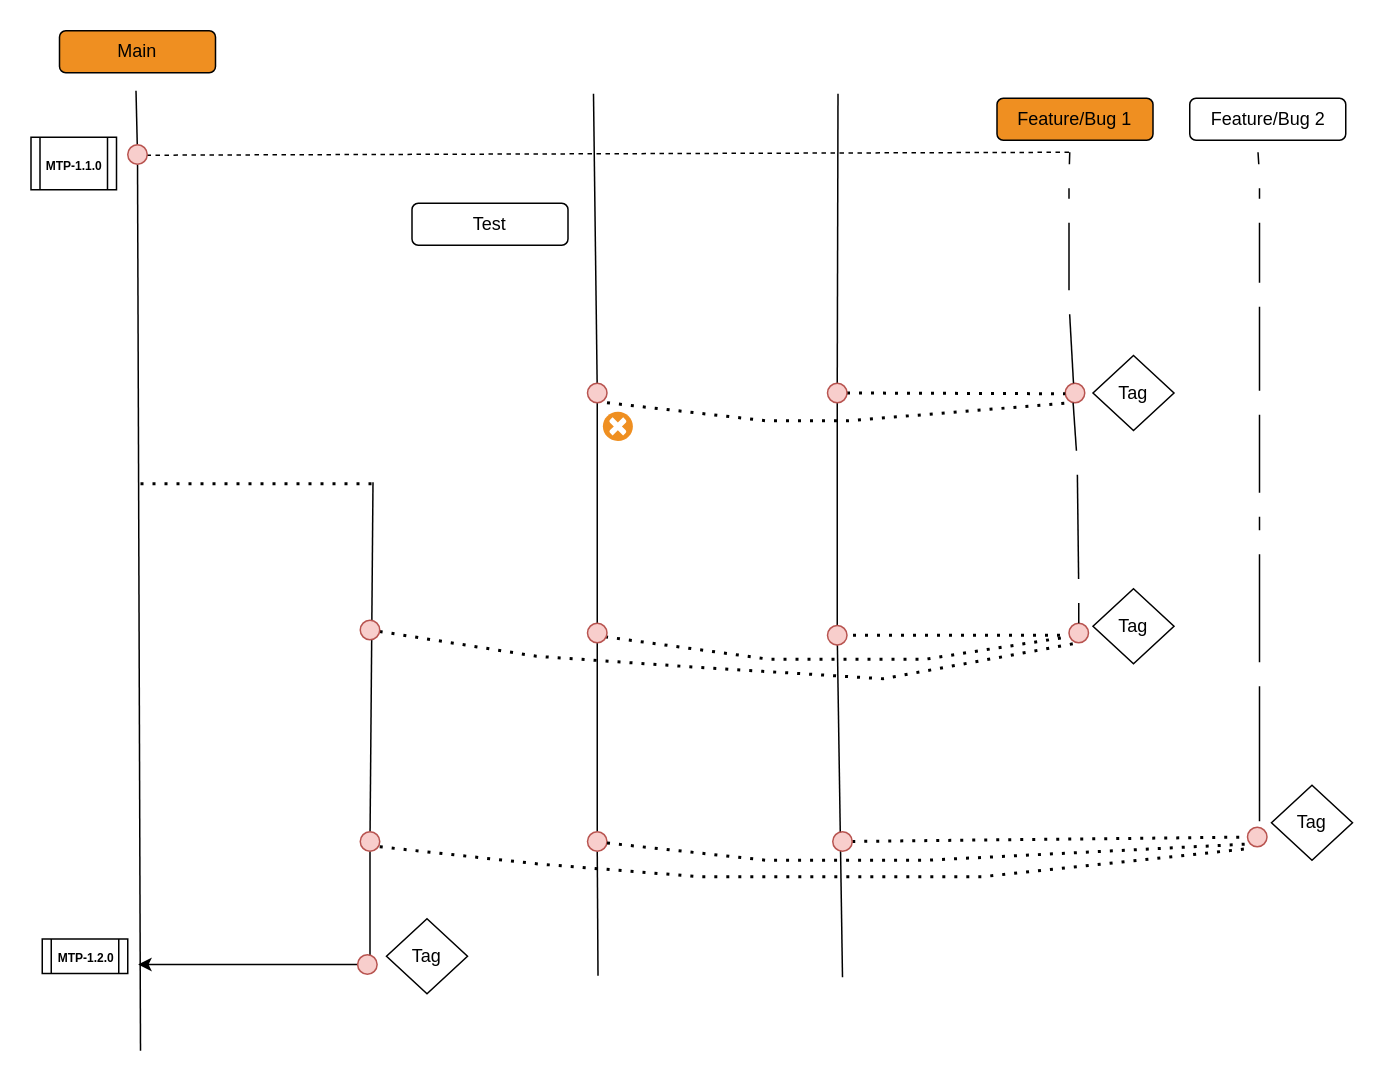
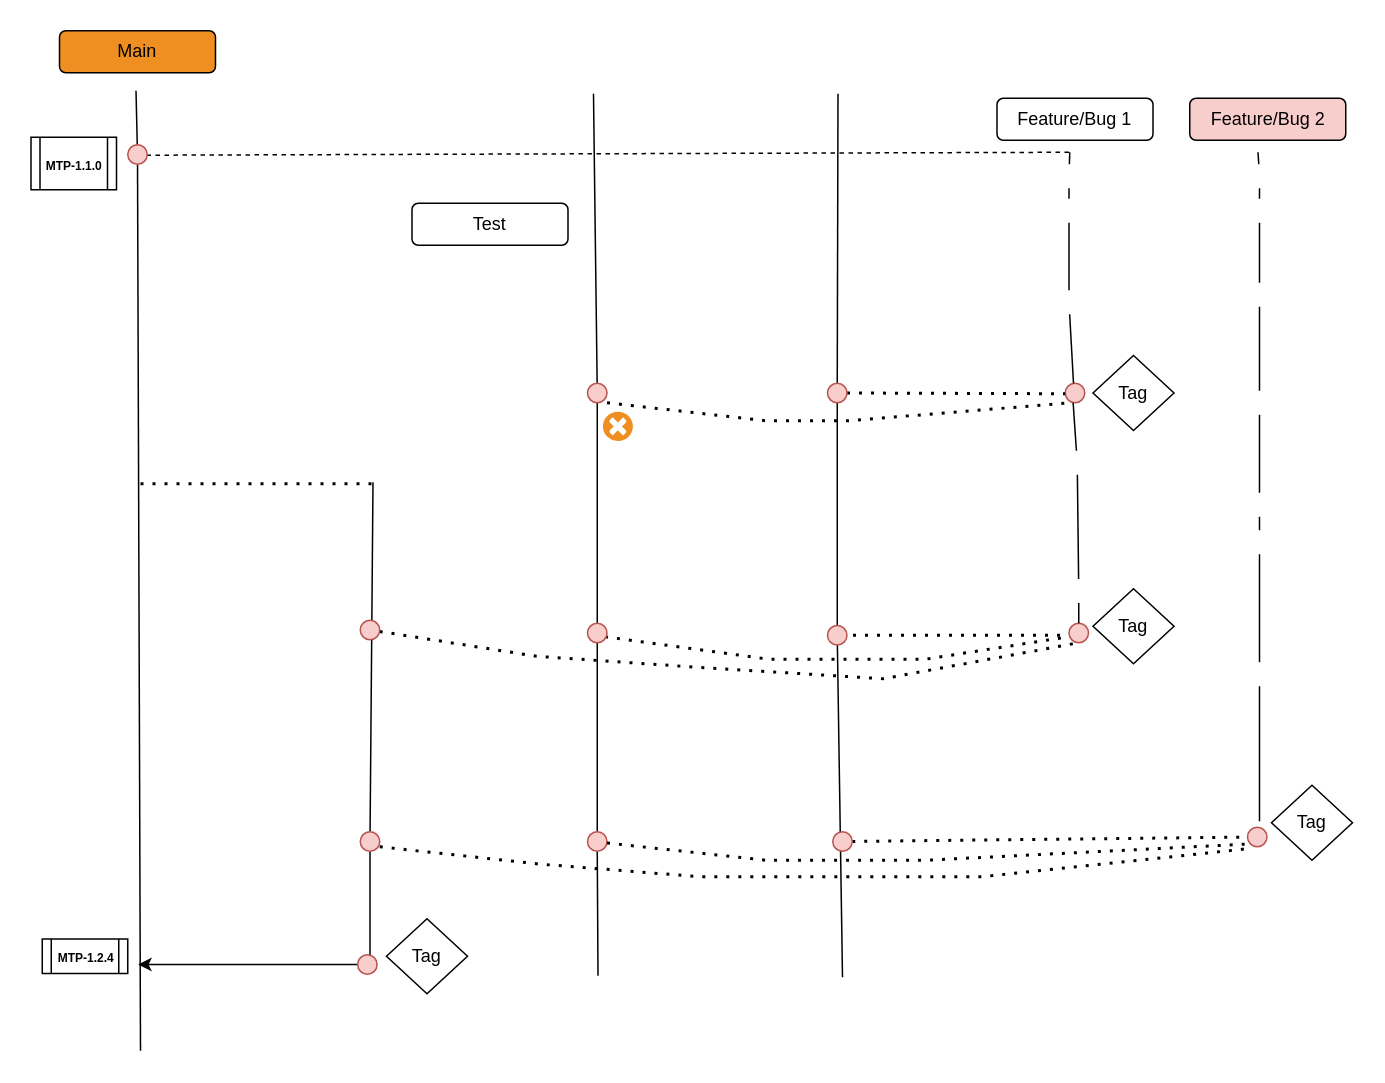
(1075, 119) -> (1075, 119)
(1268, 119) -> (1268, 119)
(86, 956) -> (86, 956)
